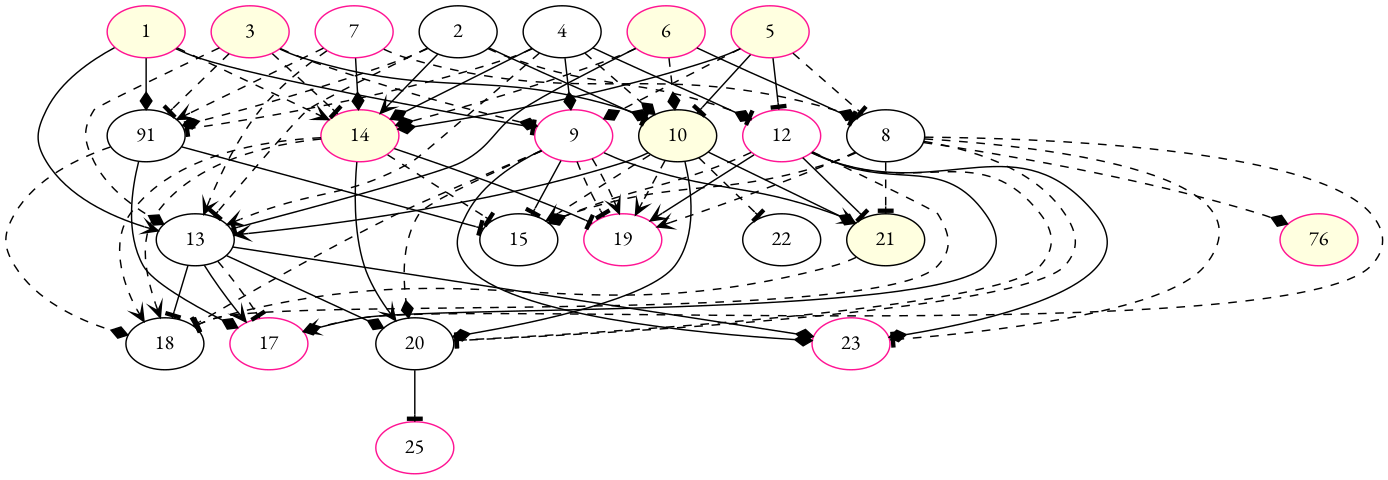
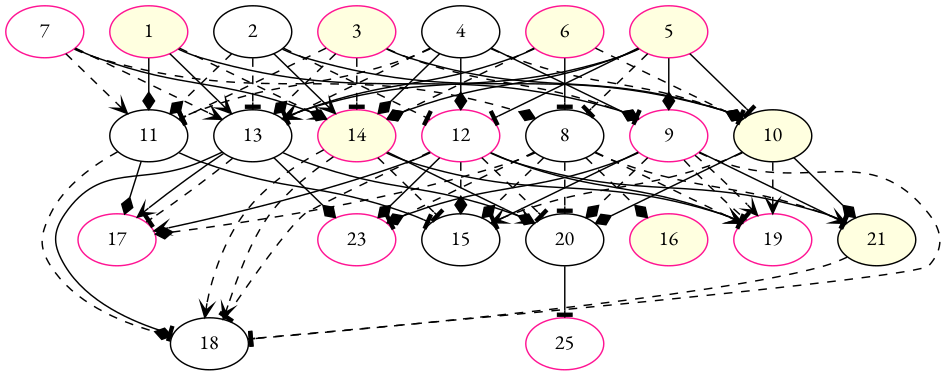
(680, 80) -> (669, 74)
(146, 136) -> (149, 136)
(491, 196) -> (468, 83)
(782, 240) -> none
(1319, 240) -> (669, 240)
